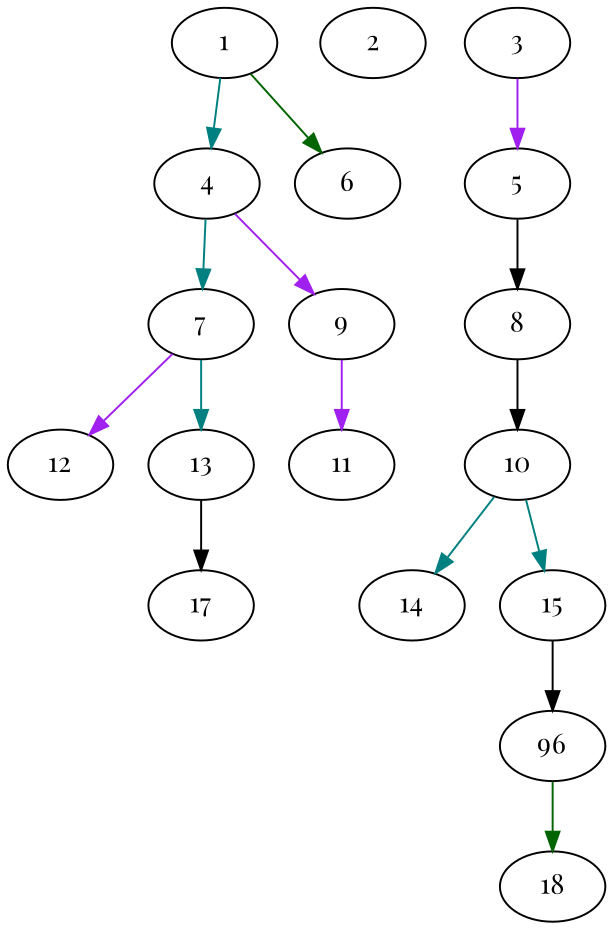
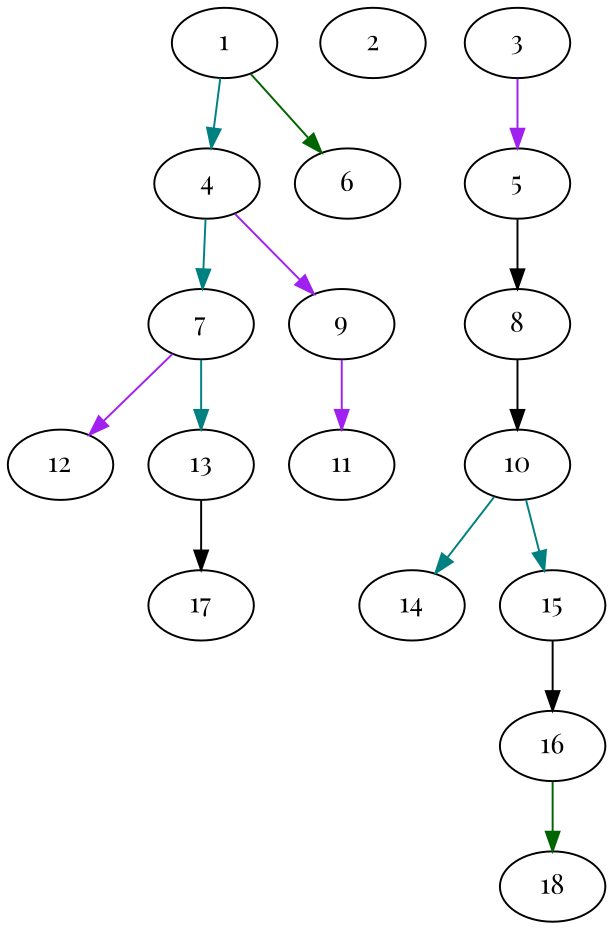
(553, 746) -> (553, 746)
